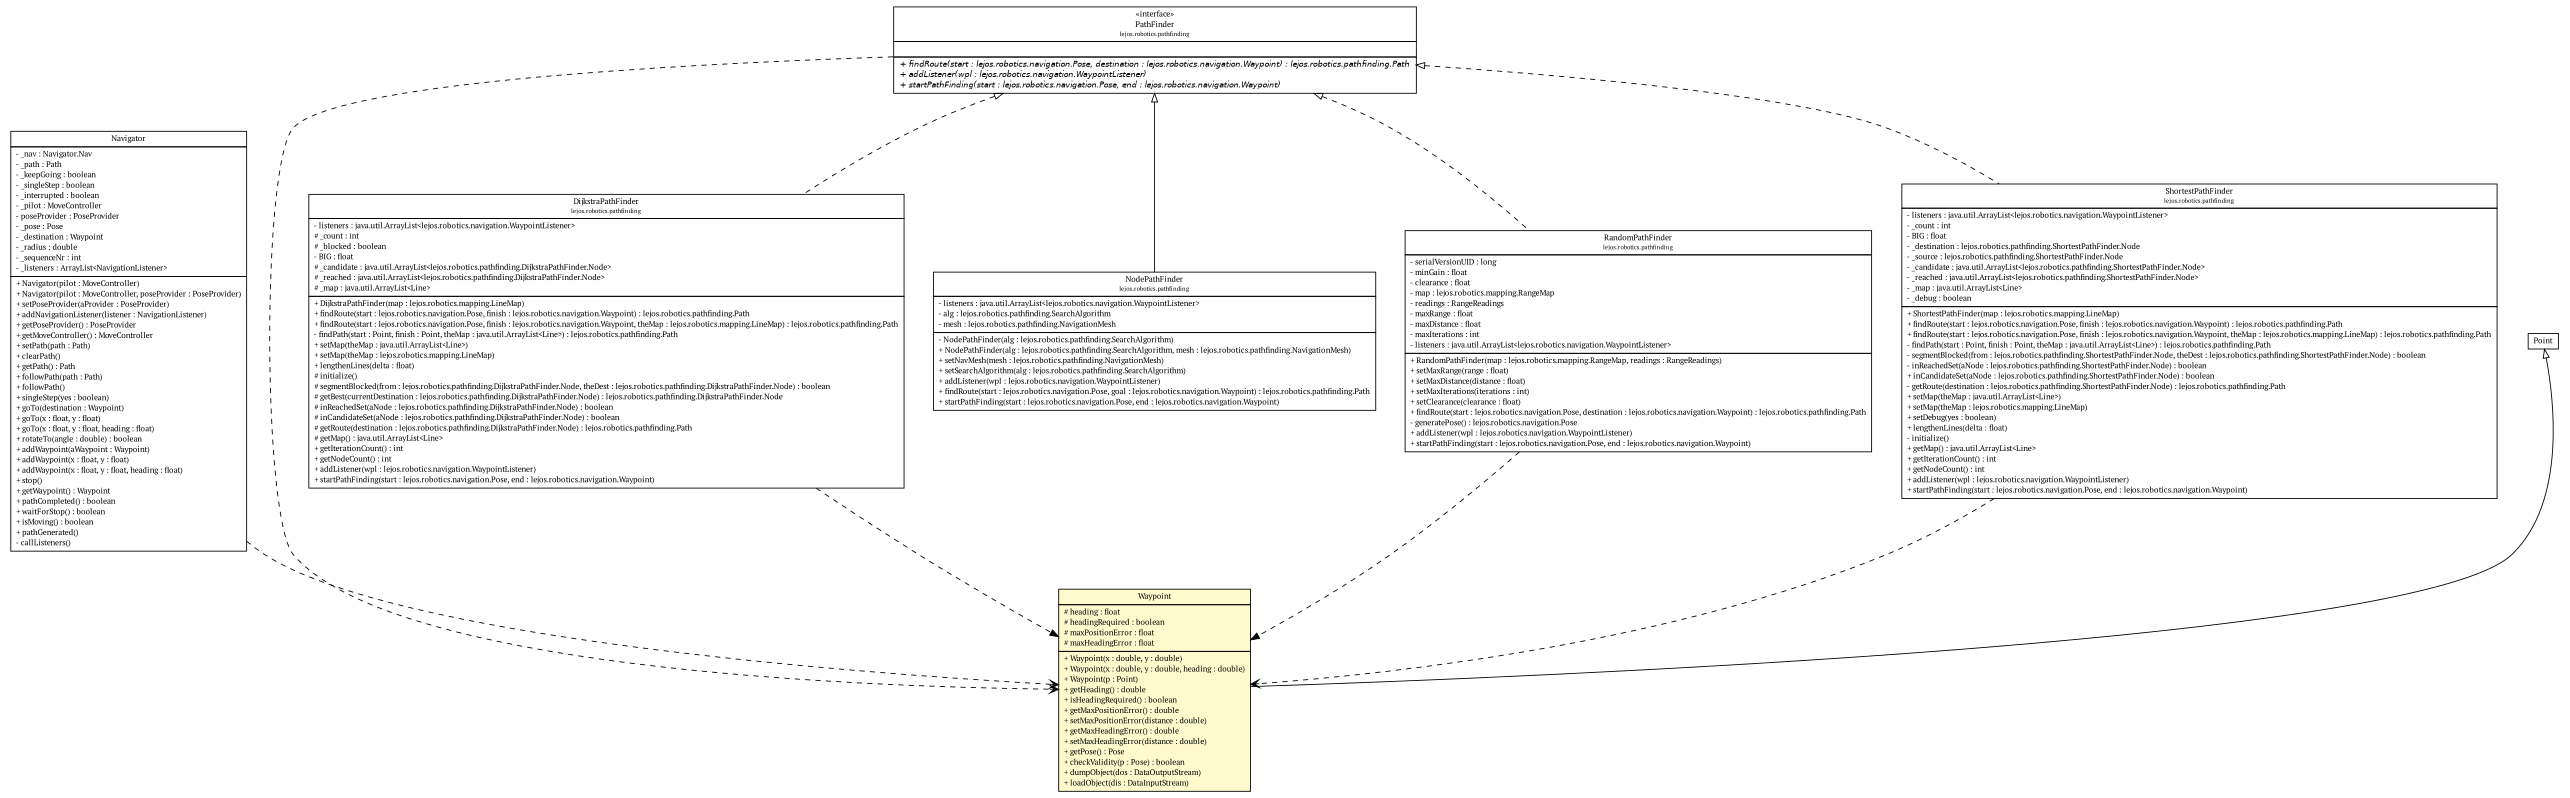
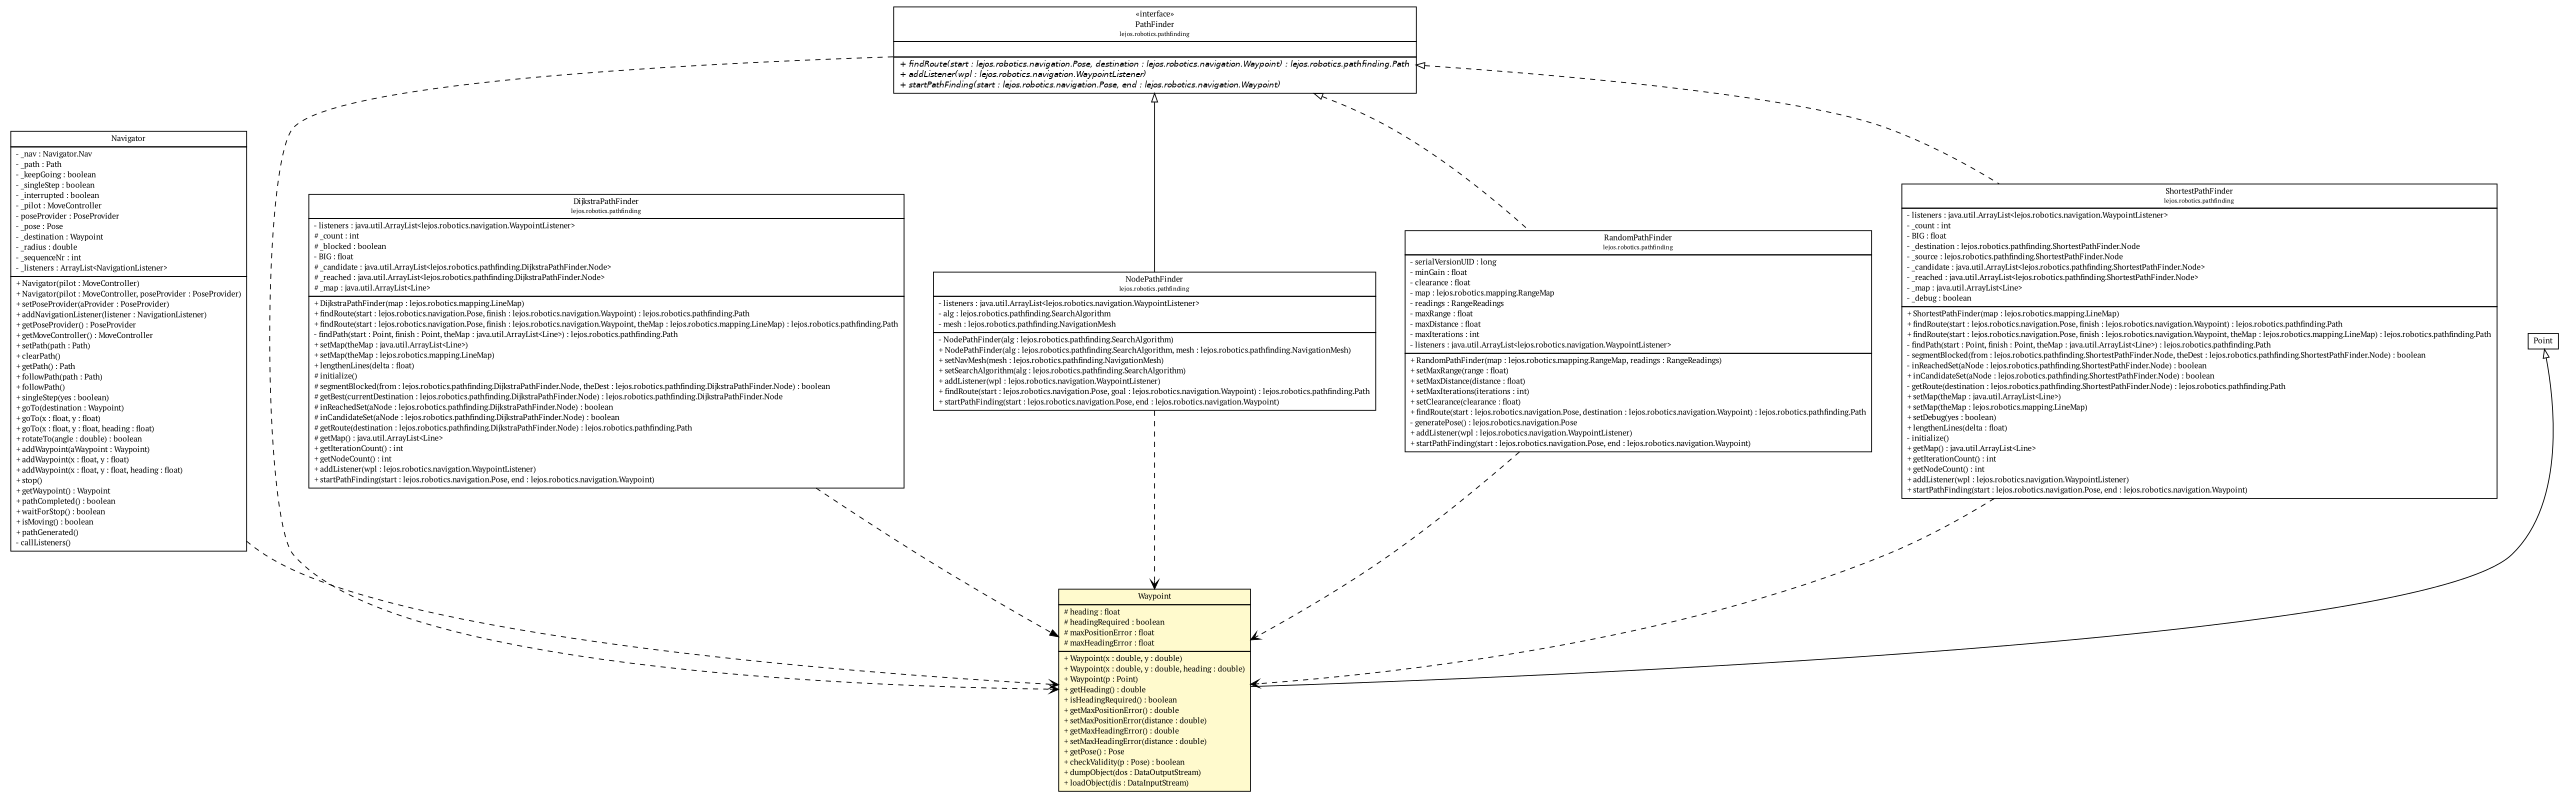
(896, 139) -> none
none -> (1155, 495)
(1394, 552) -> (1394, 552)
